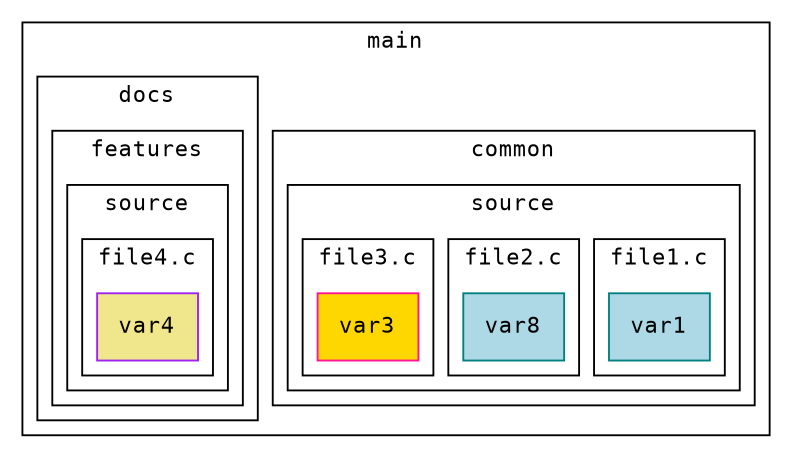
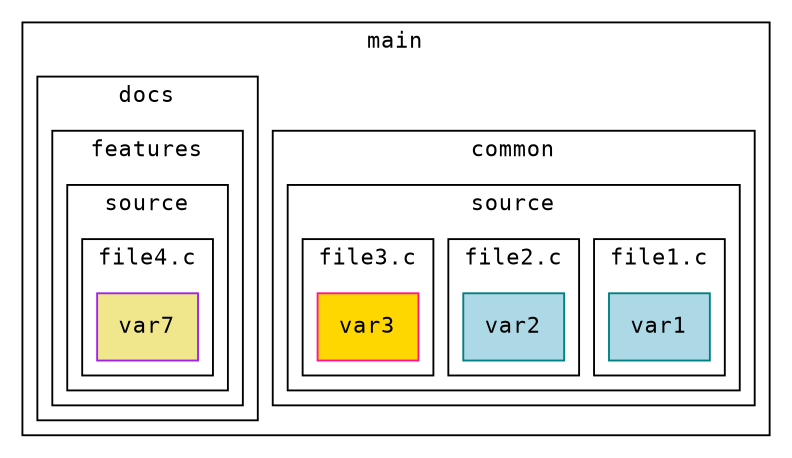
(148, 327) -> (148, 327)
(514, 327) -> (514, 327)
